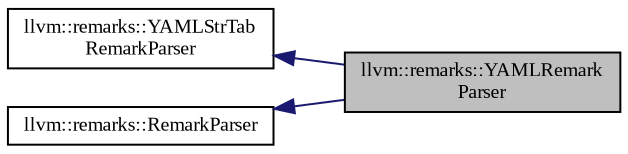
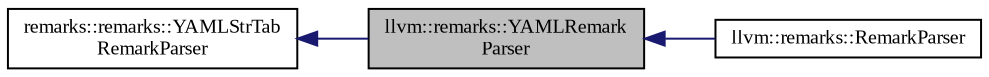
(141, 39) -> (153, 39)
(319, 103) -> (690, 39)
